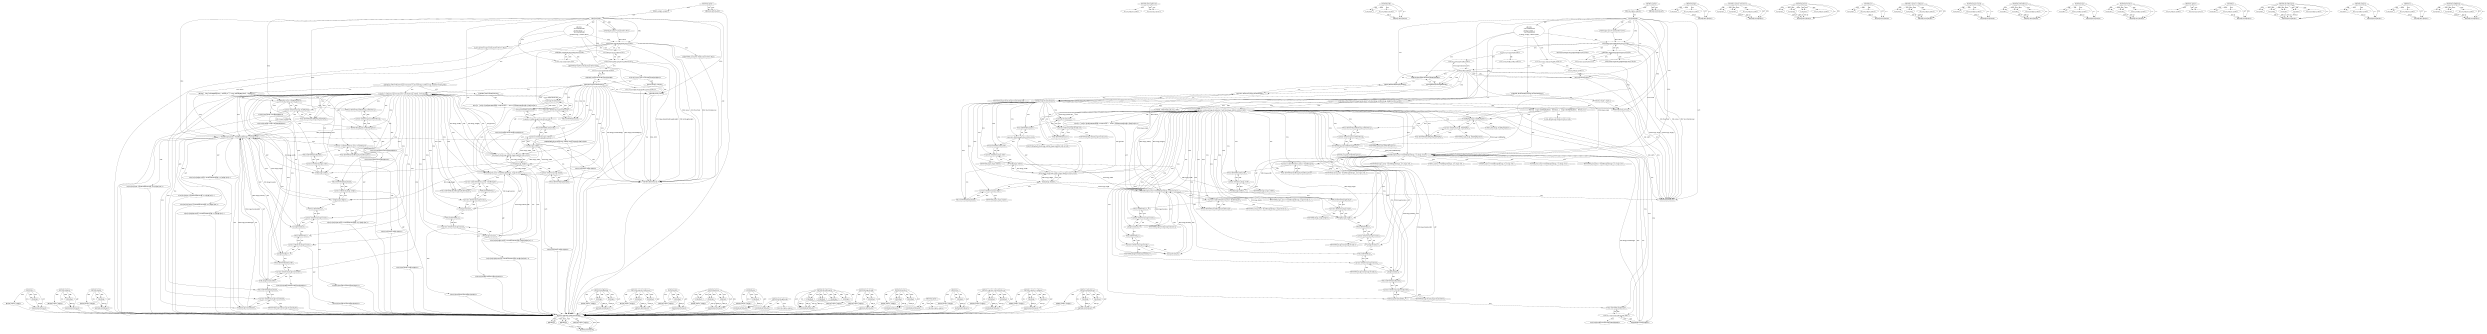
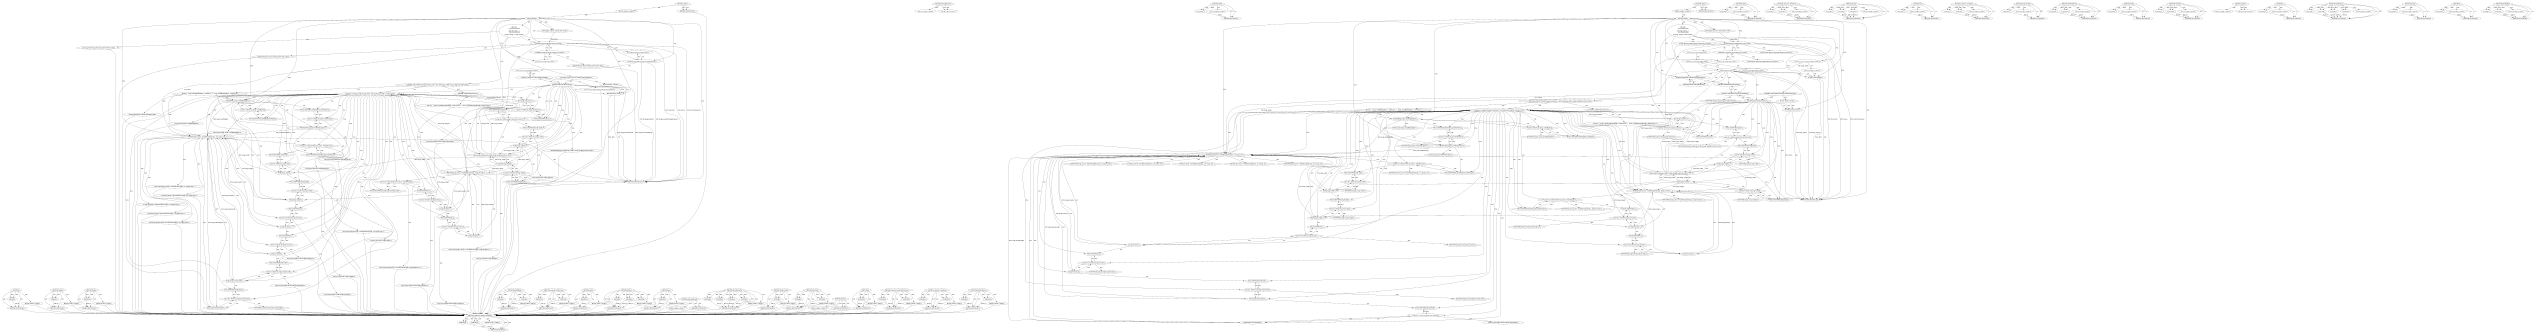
none -> (1695, 43)
(1510, 56) -> (1726, 65)
(1460, 66) -> (1718, 66)
(1542, 66) -> (1803, 66)
none -> (142, 115)
(1557, 119) -> none
